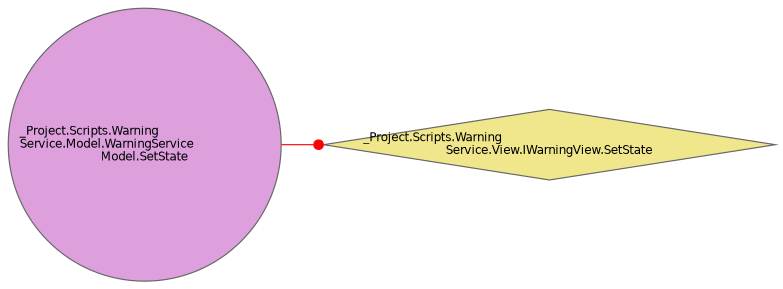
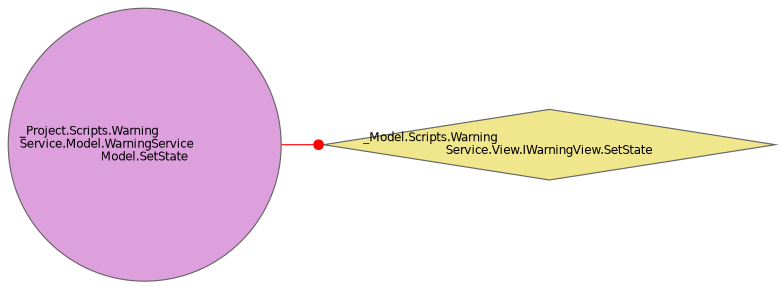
(549, 145) -> (549, 145)
